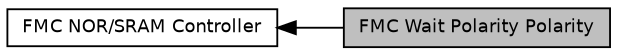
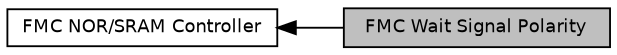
(477, 28) -> (477, 28)
